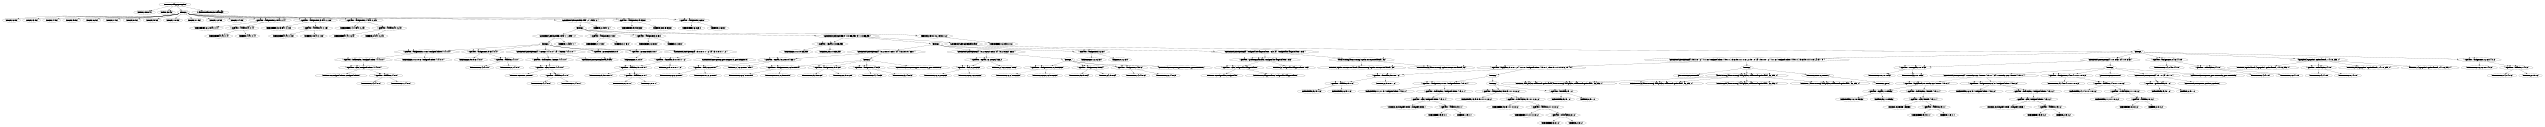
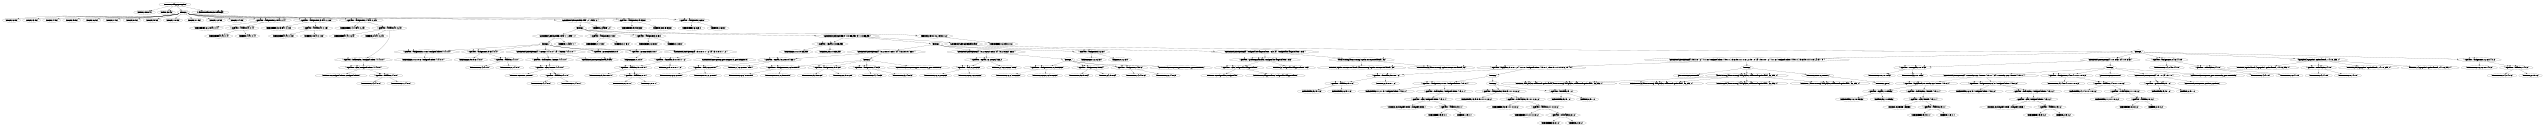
(602, 28) -> (602, 28)
(396, 56) -> (383, 46)
